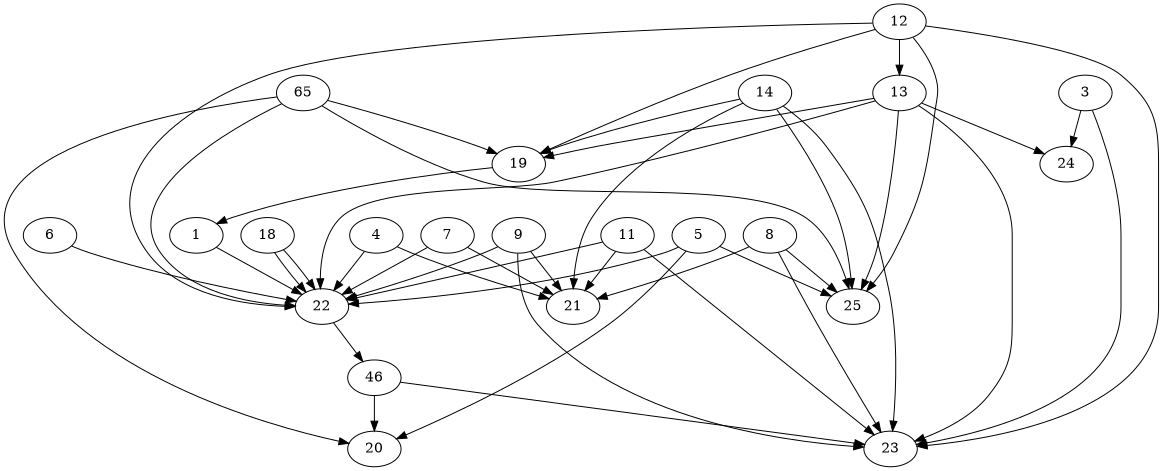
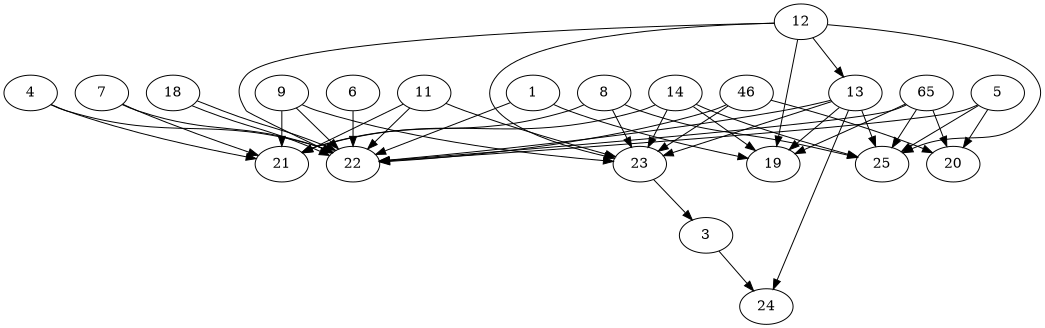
(358, 187) -> (613, 125)
(1116, 334) -> (669, 196)
(345, 338) -> (560, 143)
